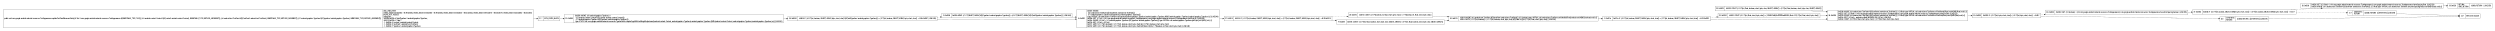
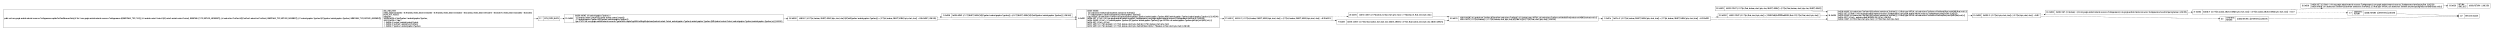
(2463, 7) -> (2462, 7)
